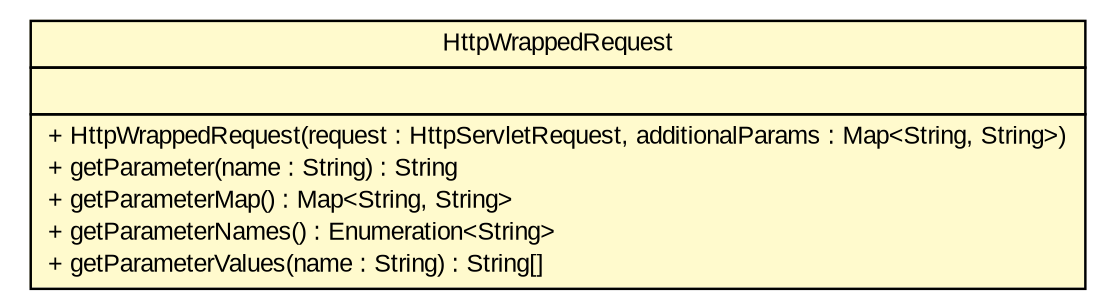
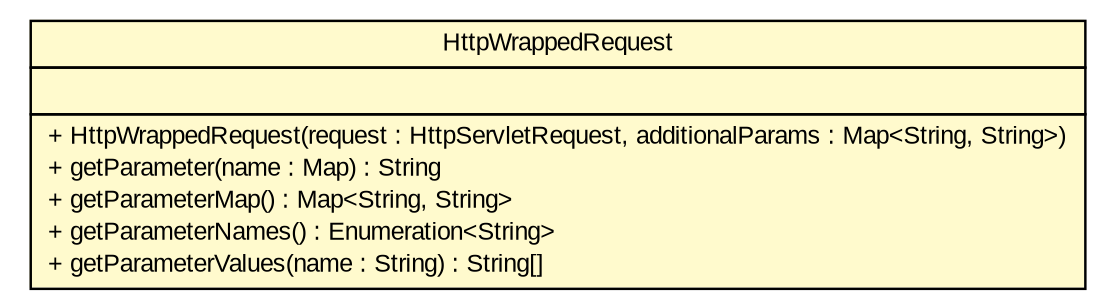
(253, 168) -> (245, 168)
